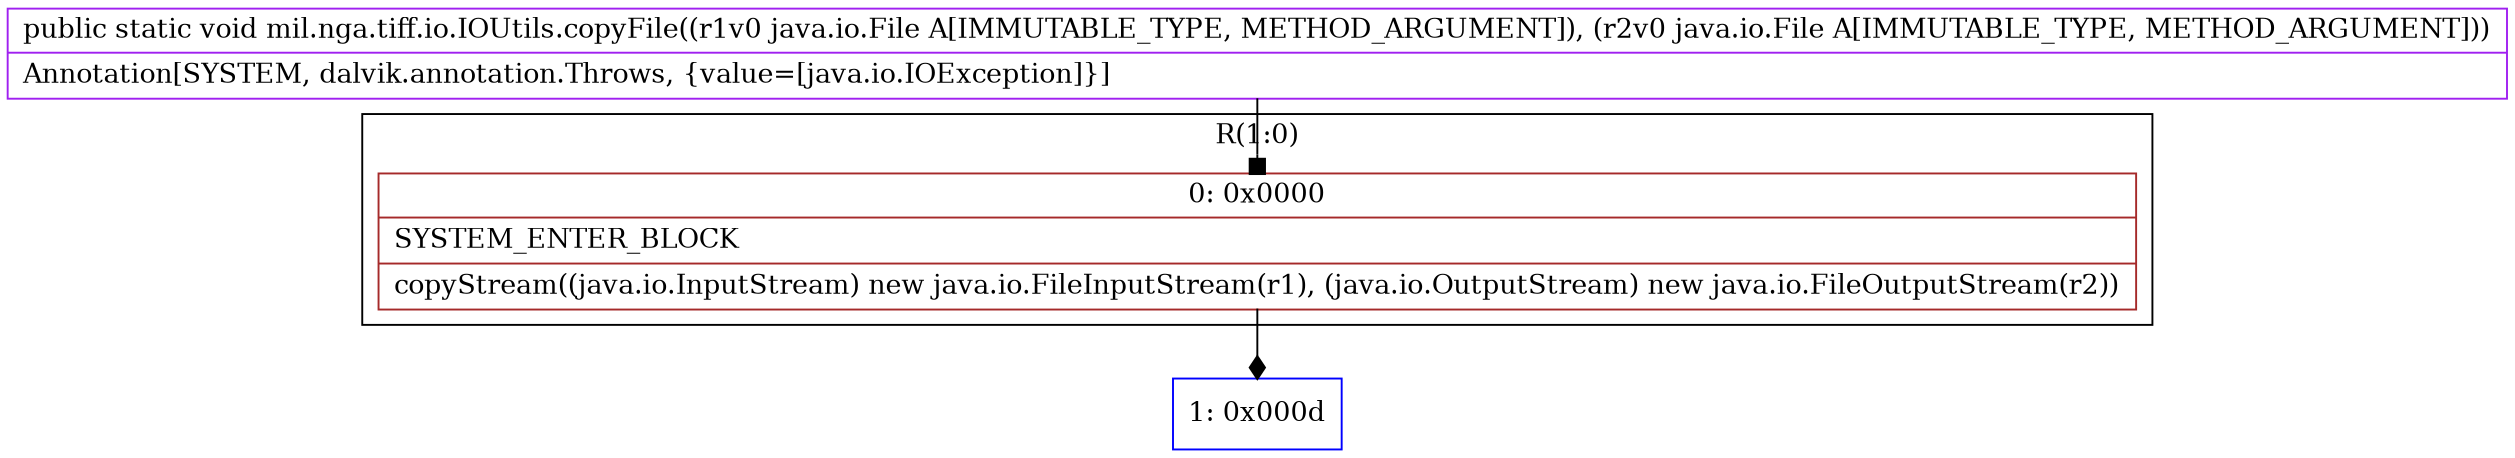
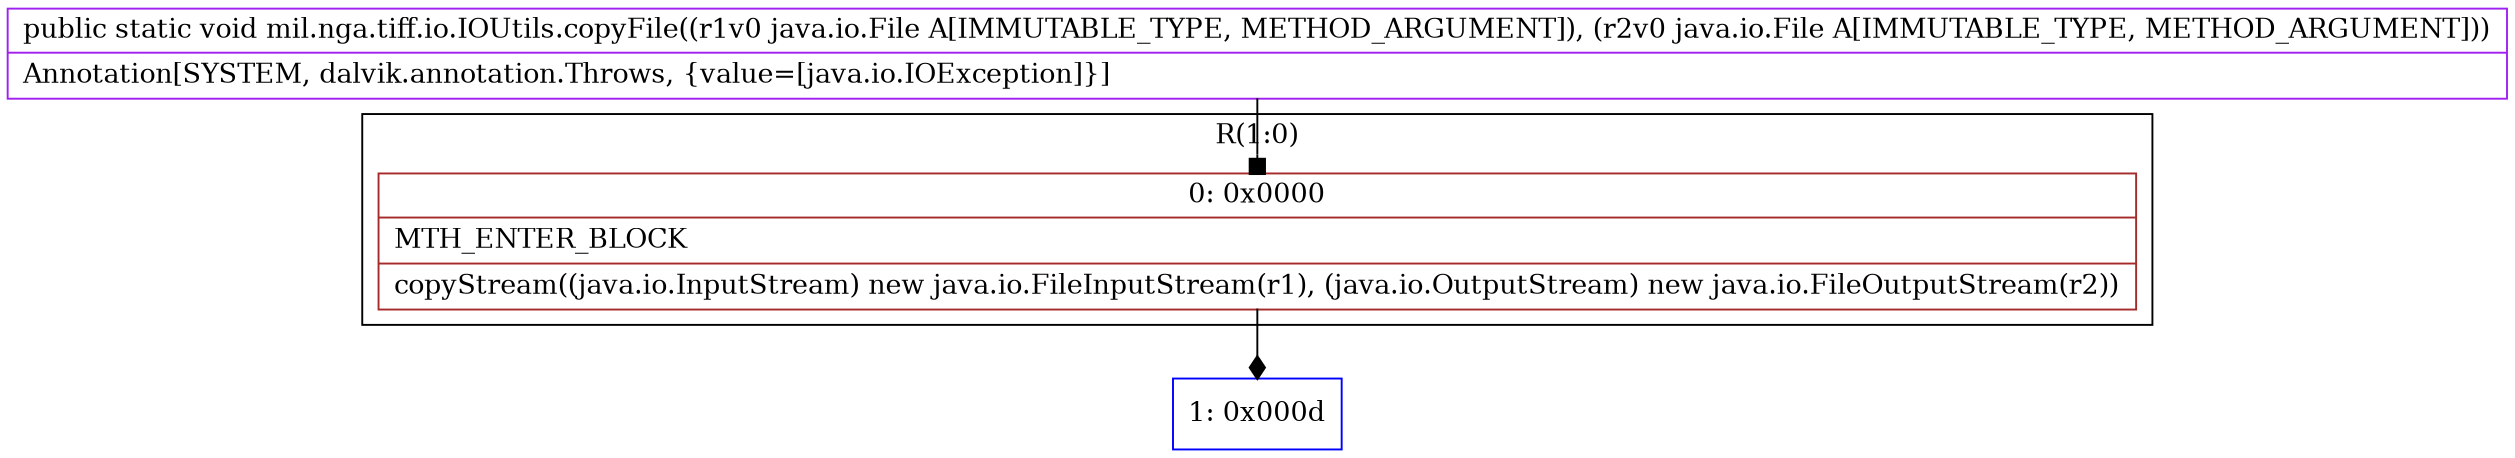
(567, 240) -> (541, 240)
